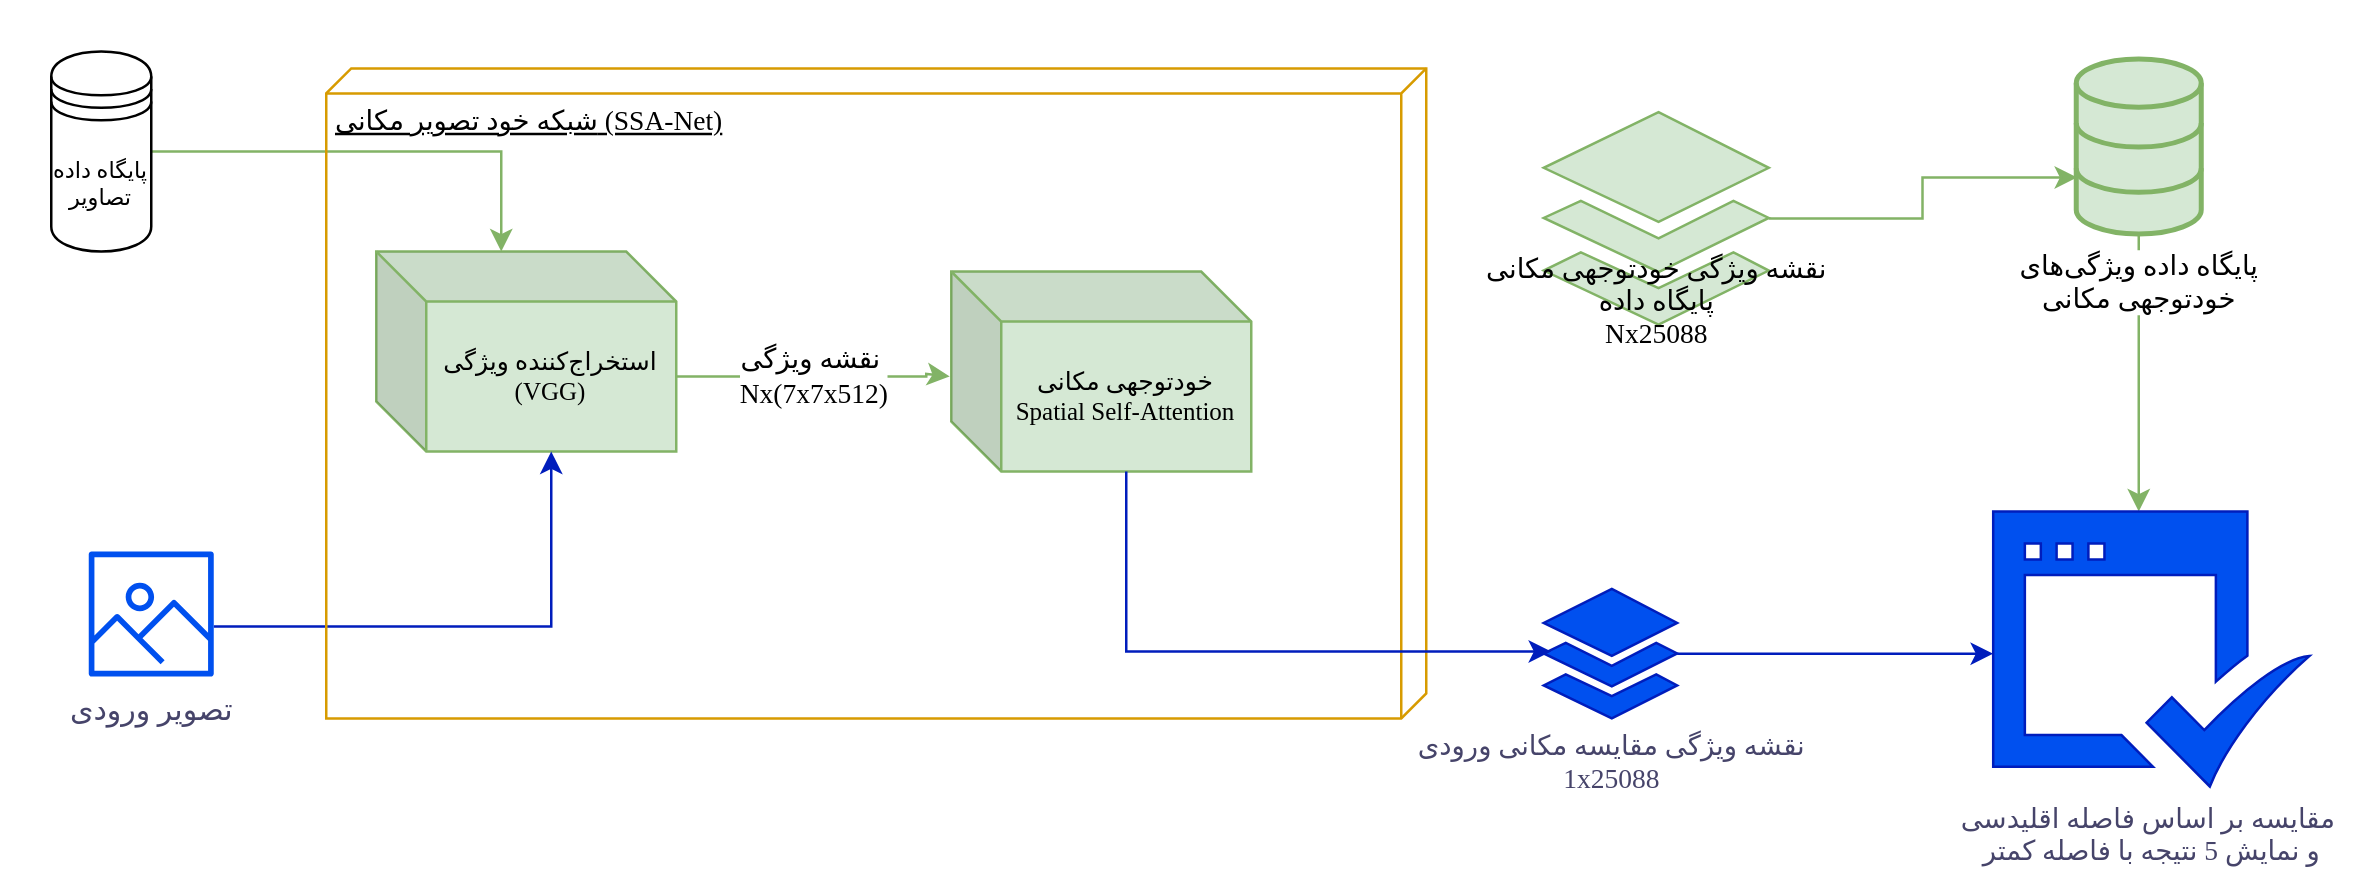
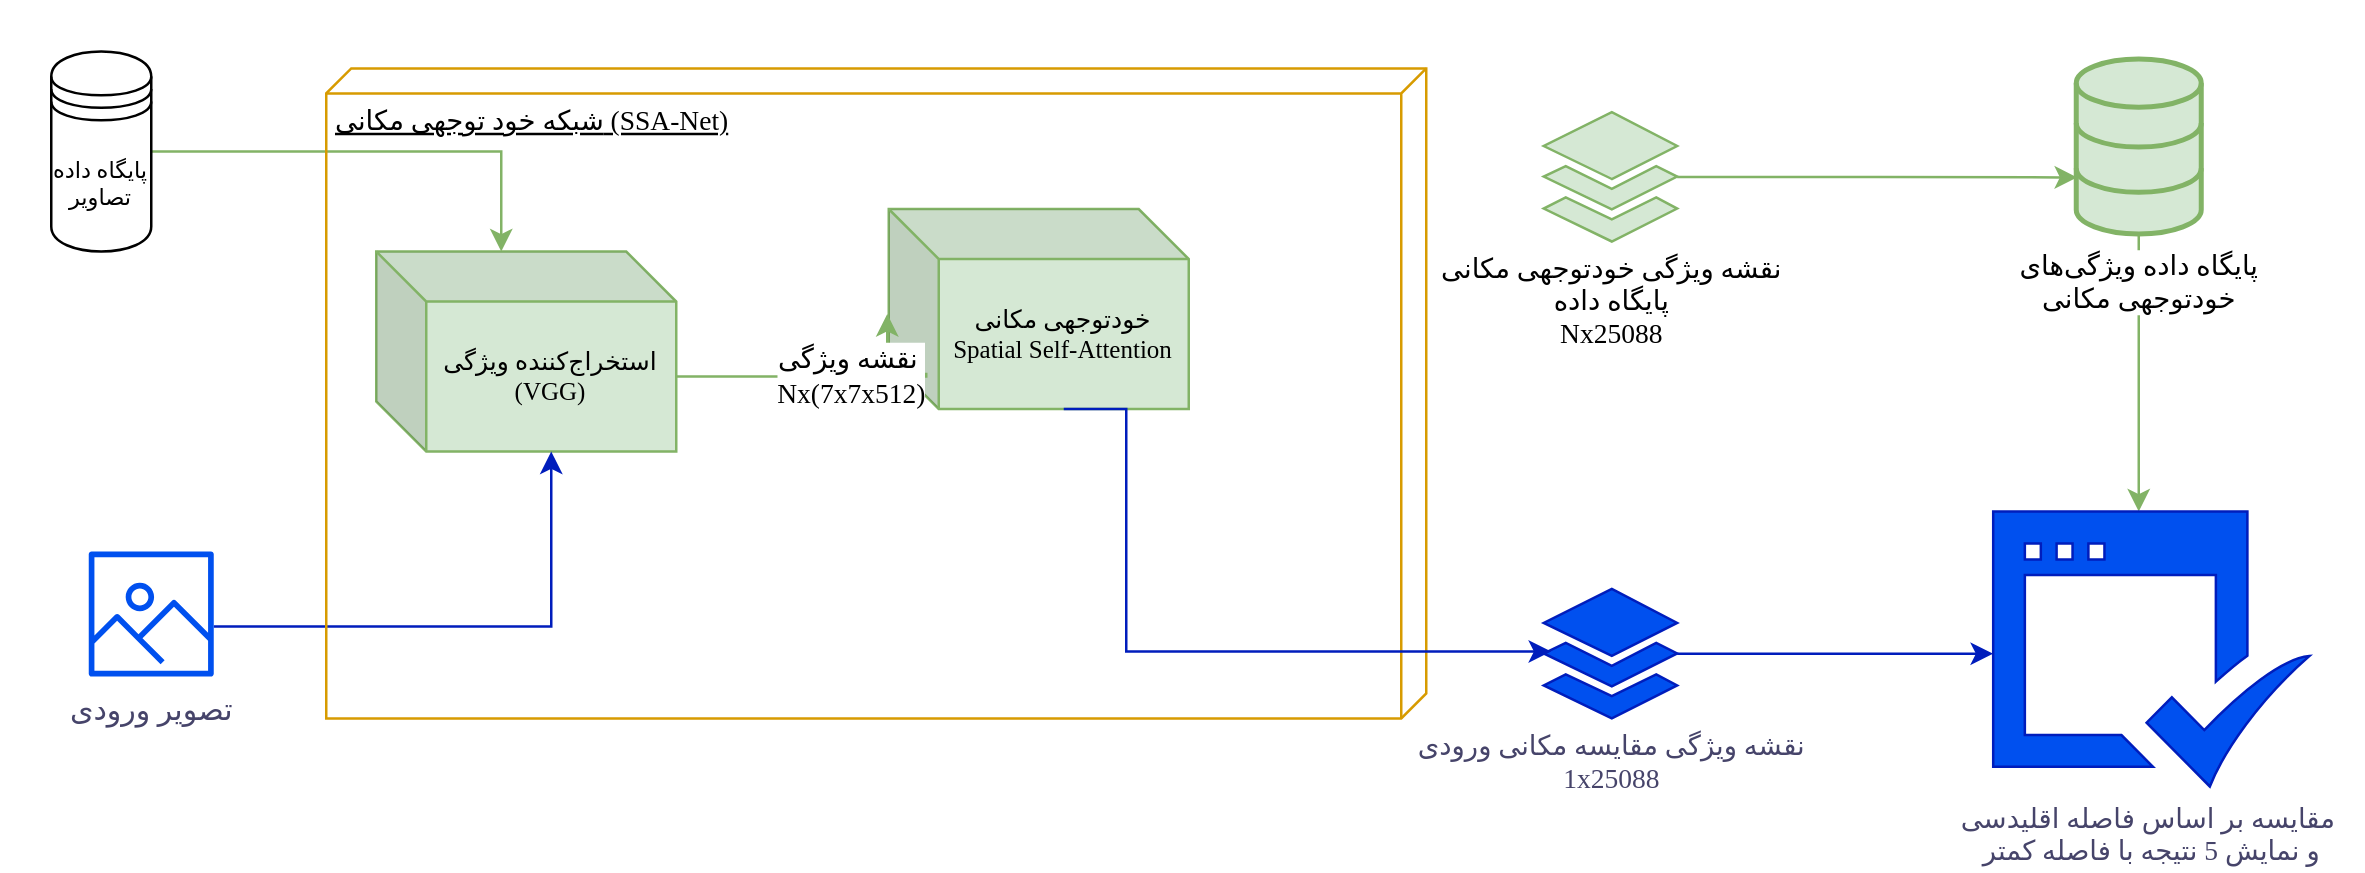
(553, 123) -> (553, 123)
(1656, 218) -> (1610, 177)
(1101, 371) -> (1039, 309)
